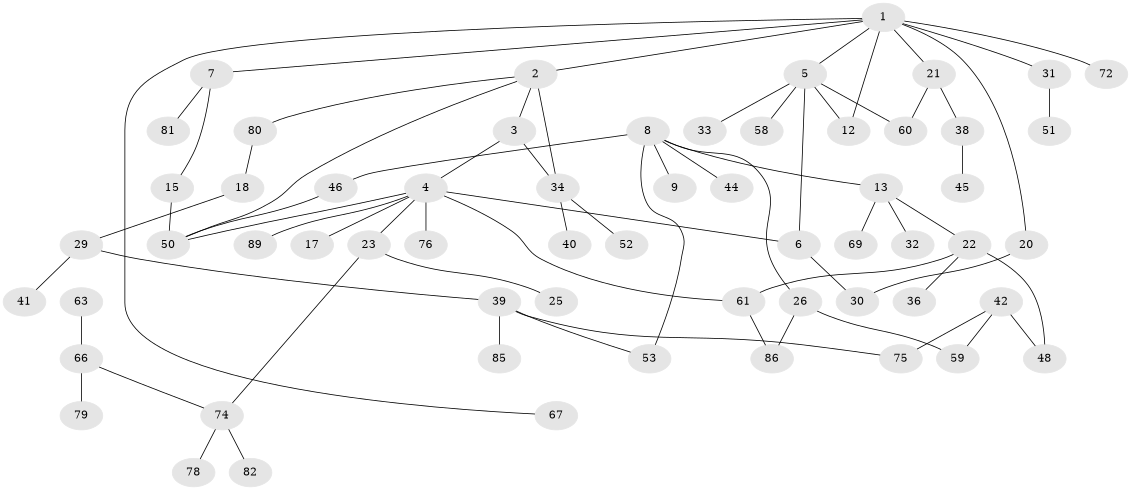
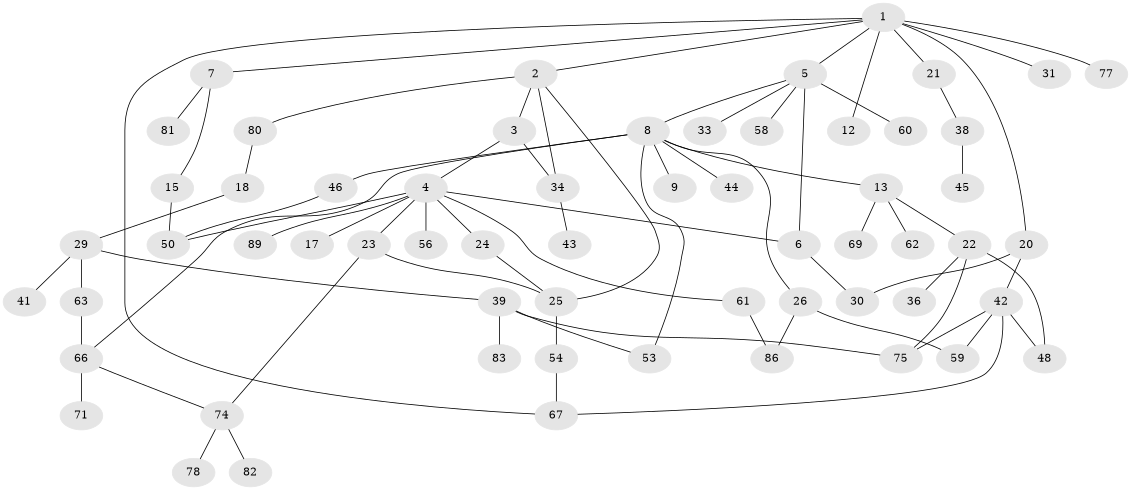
(1106, 74) -> (1106, 74)
(827, 103) -> (725, 100)
(920, 103) -> none
(1049, 131) -> none
(348, 152) -> (639, 205)
none -> (382, 186)
(426, 245) -> (426, 245)
none -> (483, 245)
(570, 245) -> (570, 245)
(627, 245) -> none
(913, 245) -> (913, 245)
(857, 273) -> (948, 308)
none -> (81, 274)
none -> (1013, 276)
(499, 359) -> (499, 359)
none -> (556, 359)
none -> (814, 402)
(81, 416) -> (81, 416)
